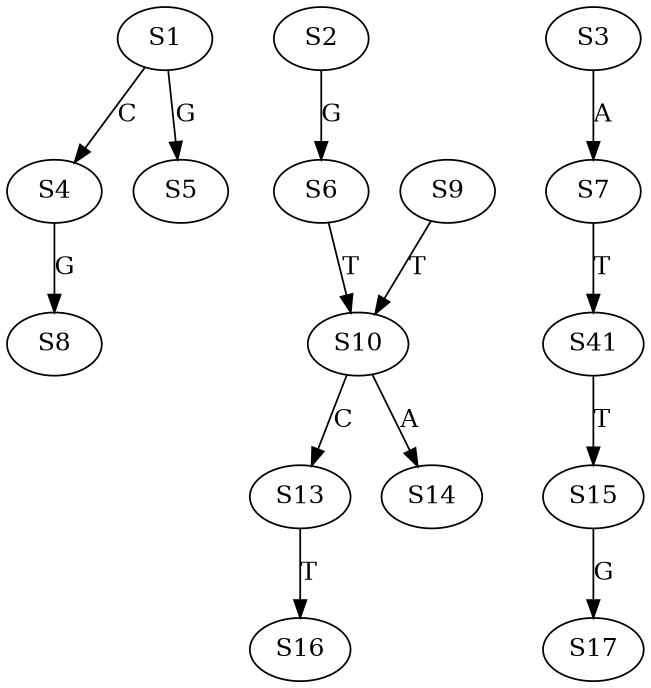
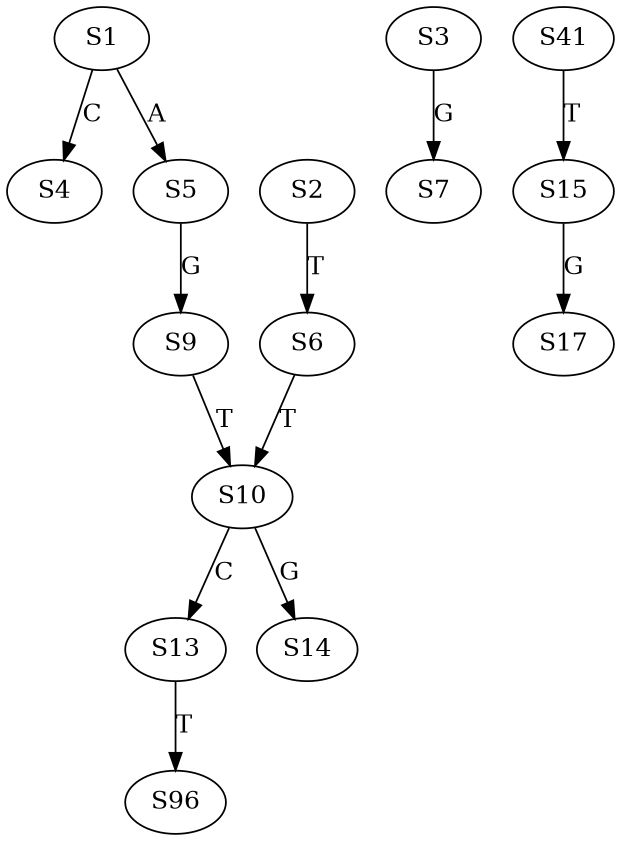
(186, 115) -> (156, 115)
(332, 115) -> (316, 268)
(602, 115) -> (444, 115)
none -> (181, 259)
(593, 259) -> none
(54, 344) -> none
(409, 420) -> (290, 573)
(300, 650) -> (176, 802)
